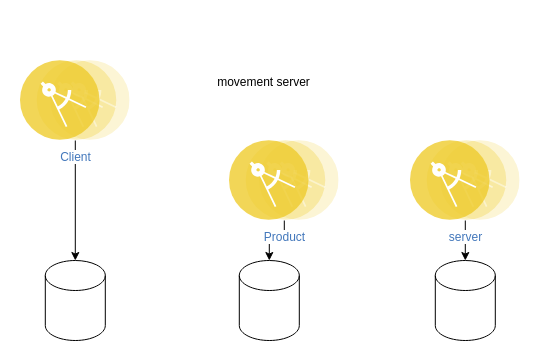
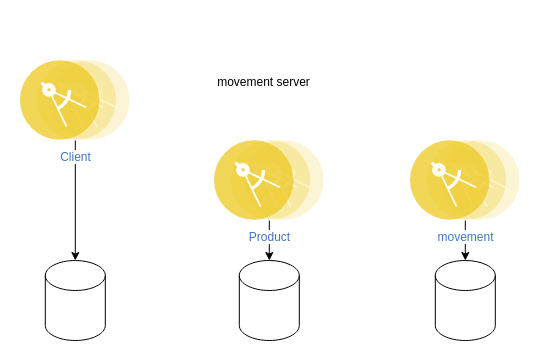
(284, 181) -> (269, 181)
(466, 238) -> (466, 238)
